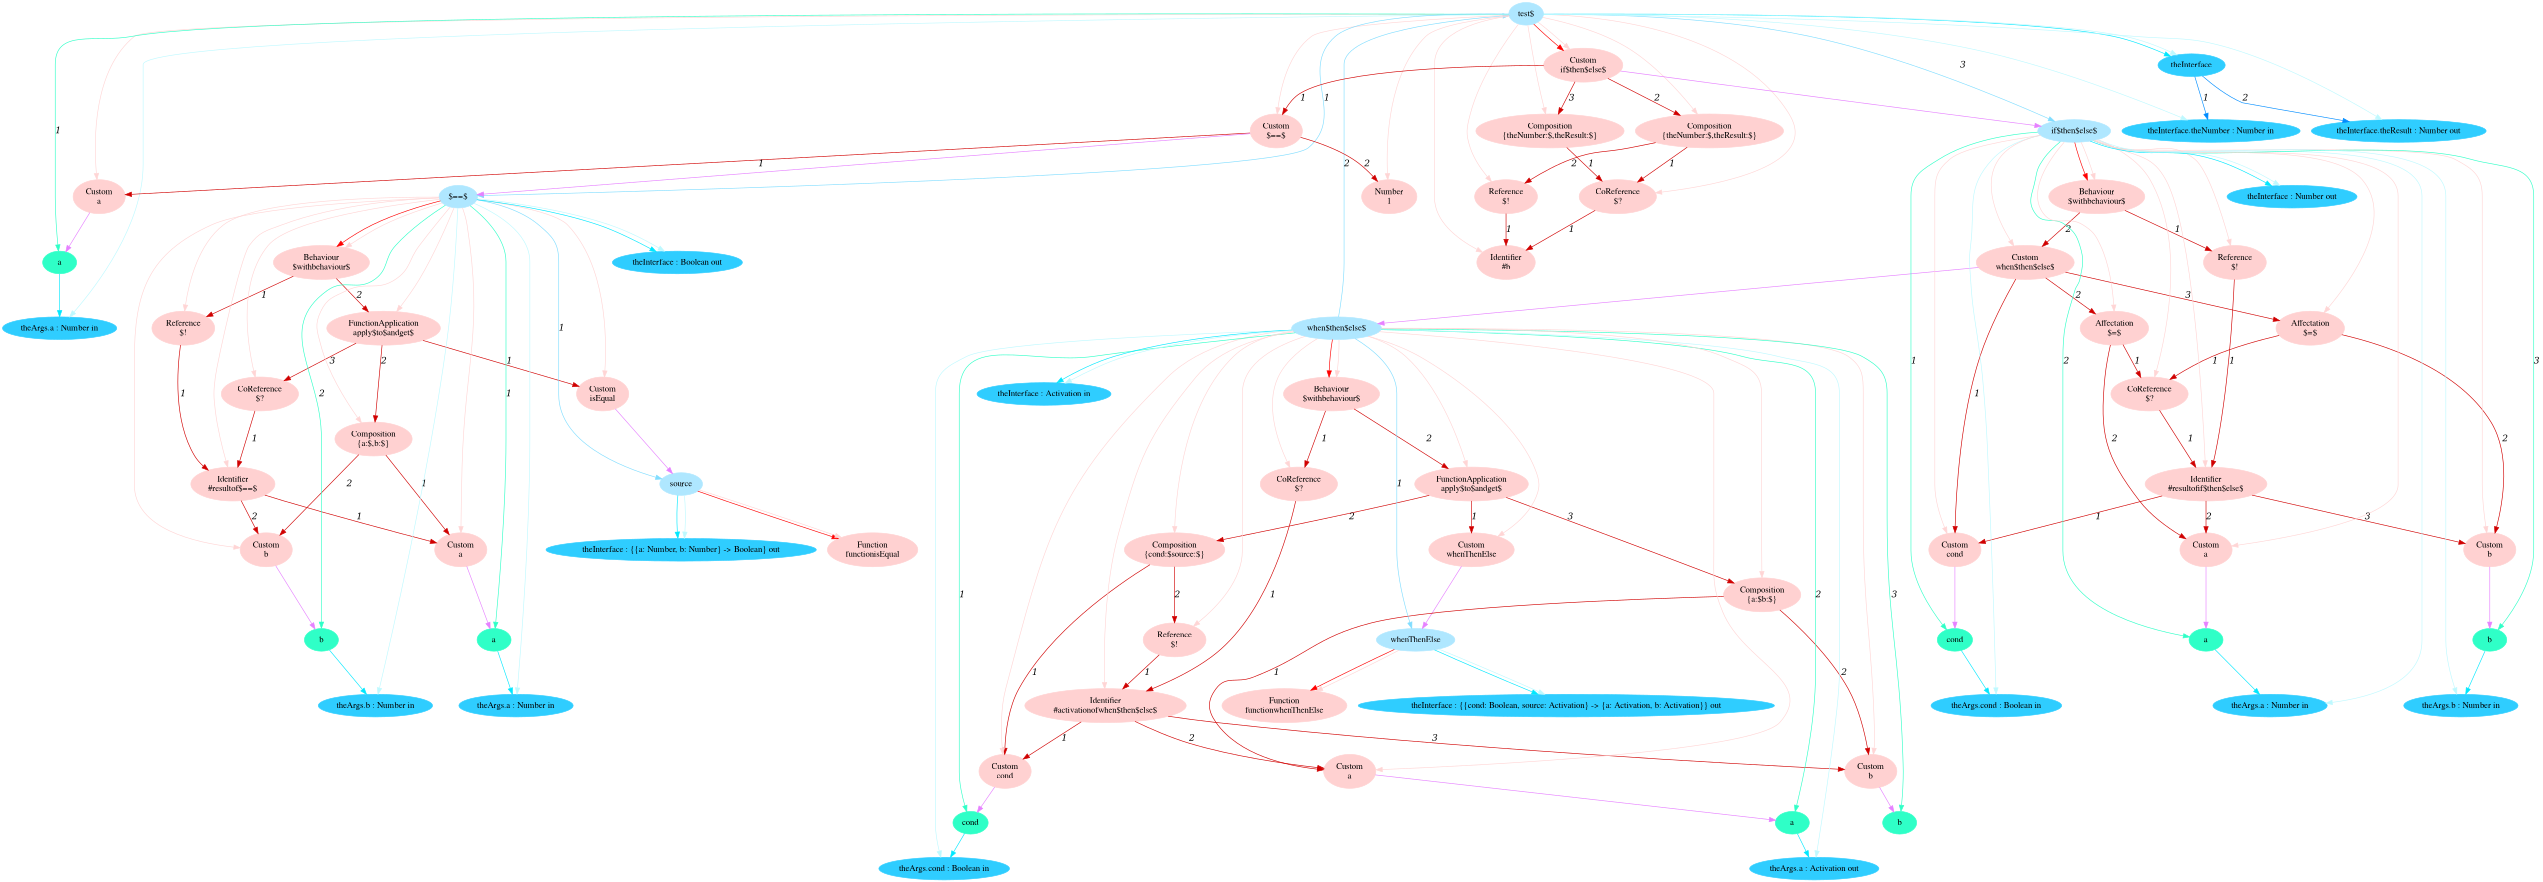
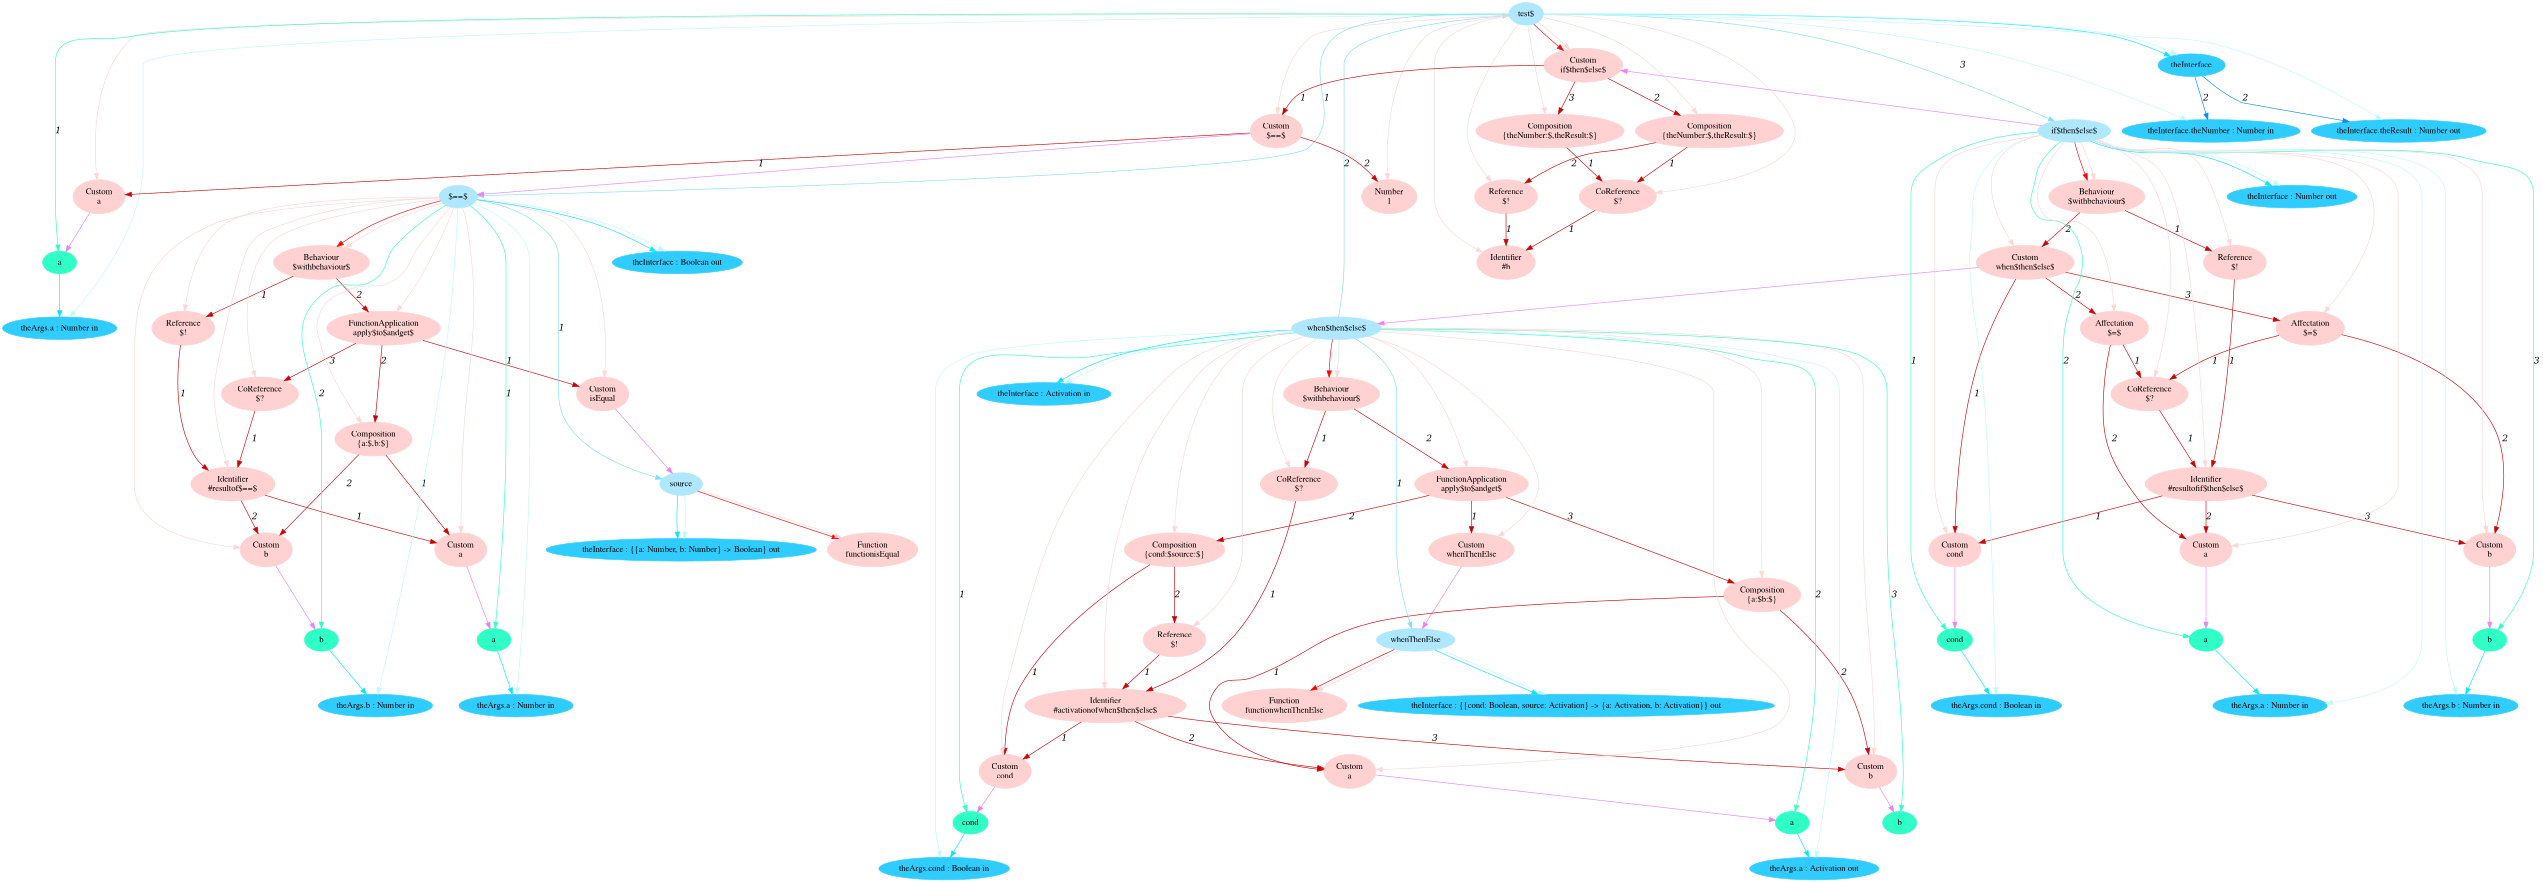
(1827, 98) -> (1835, 98)
(2206, 98) -> (2206, 98)
